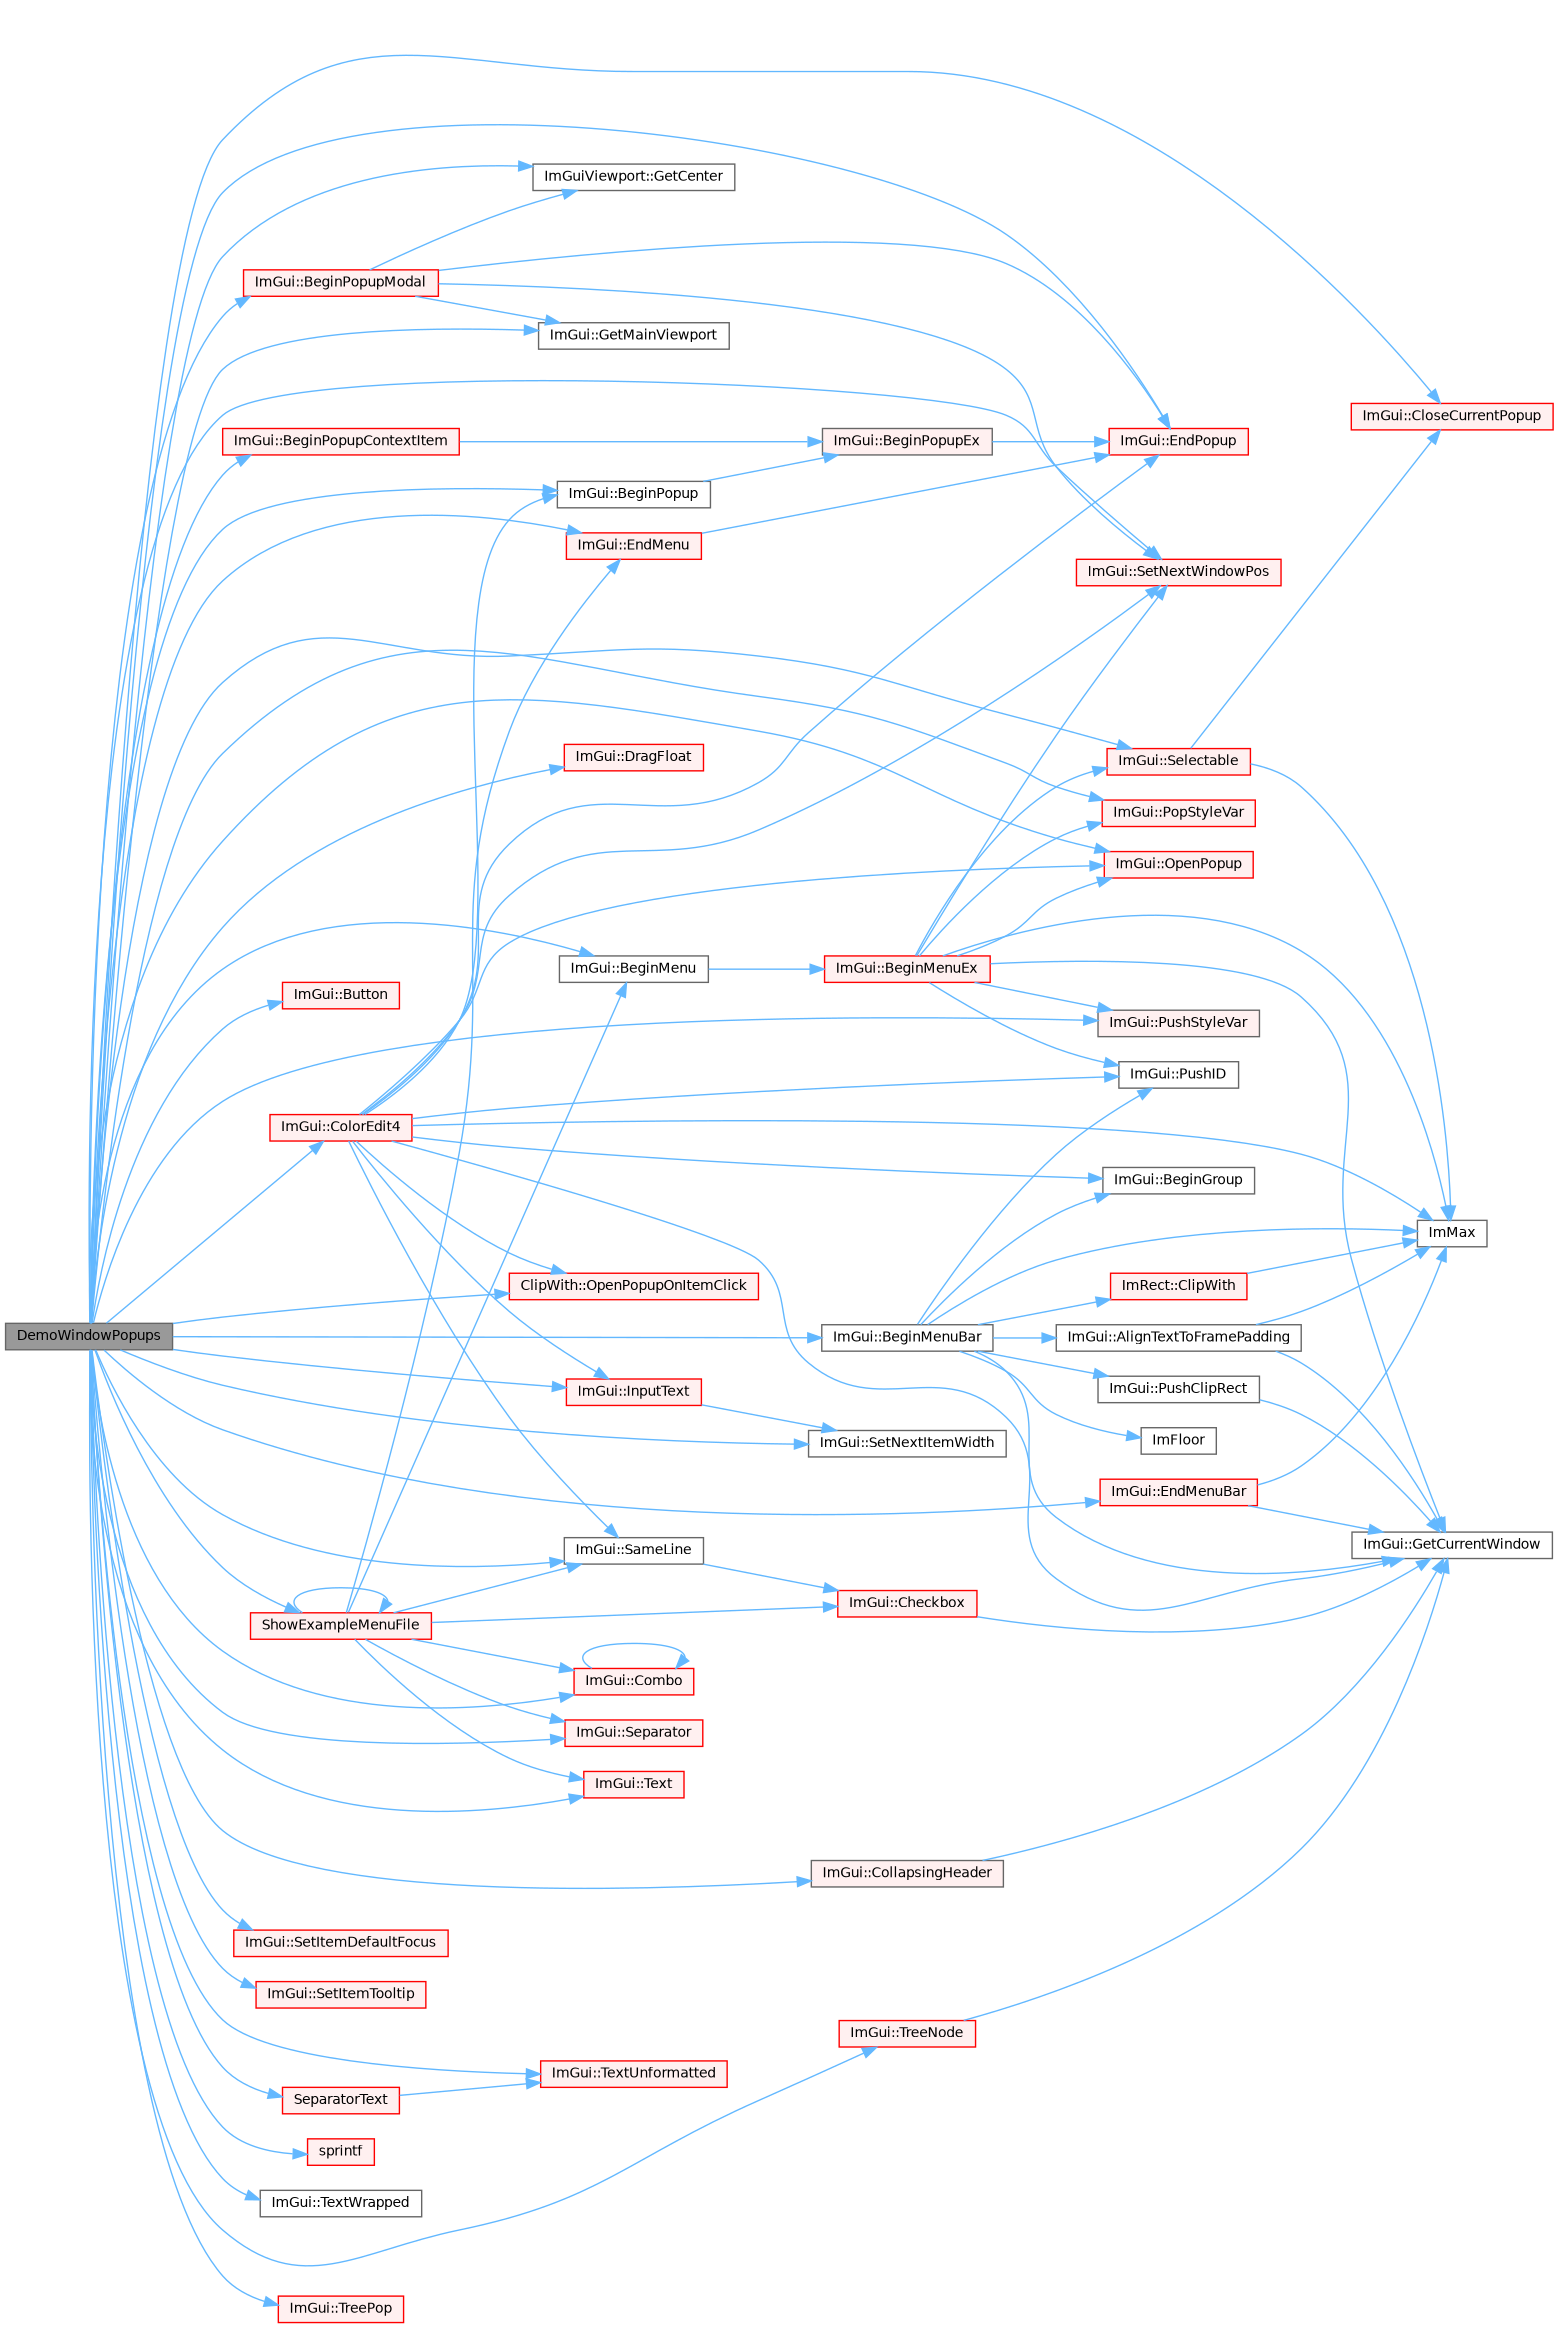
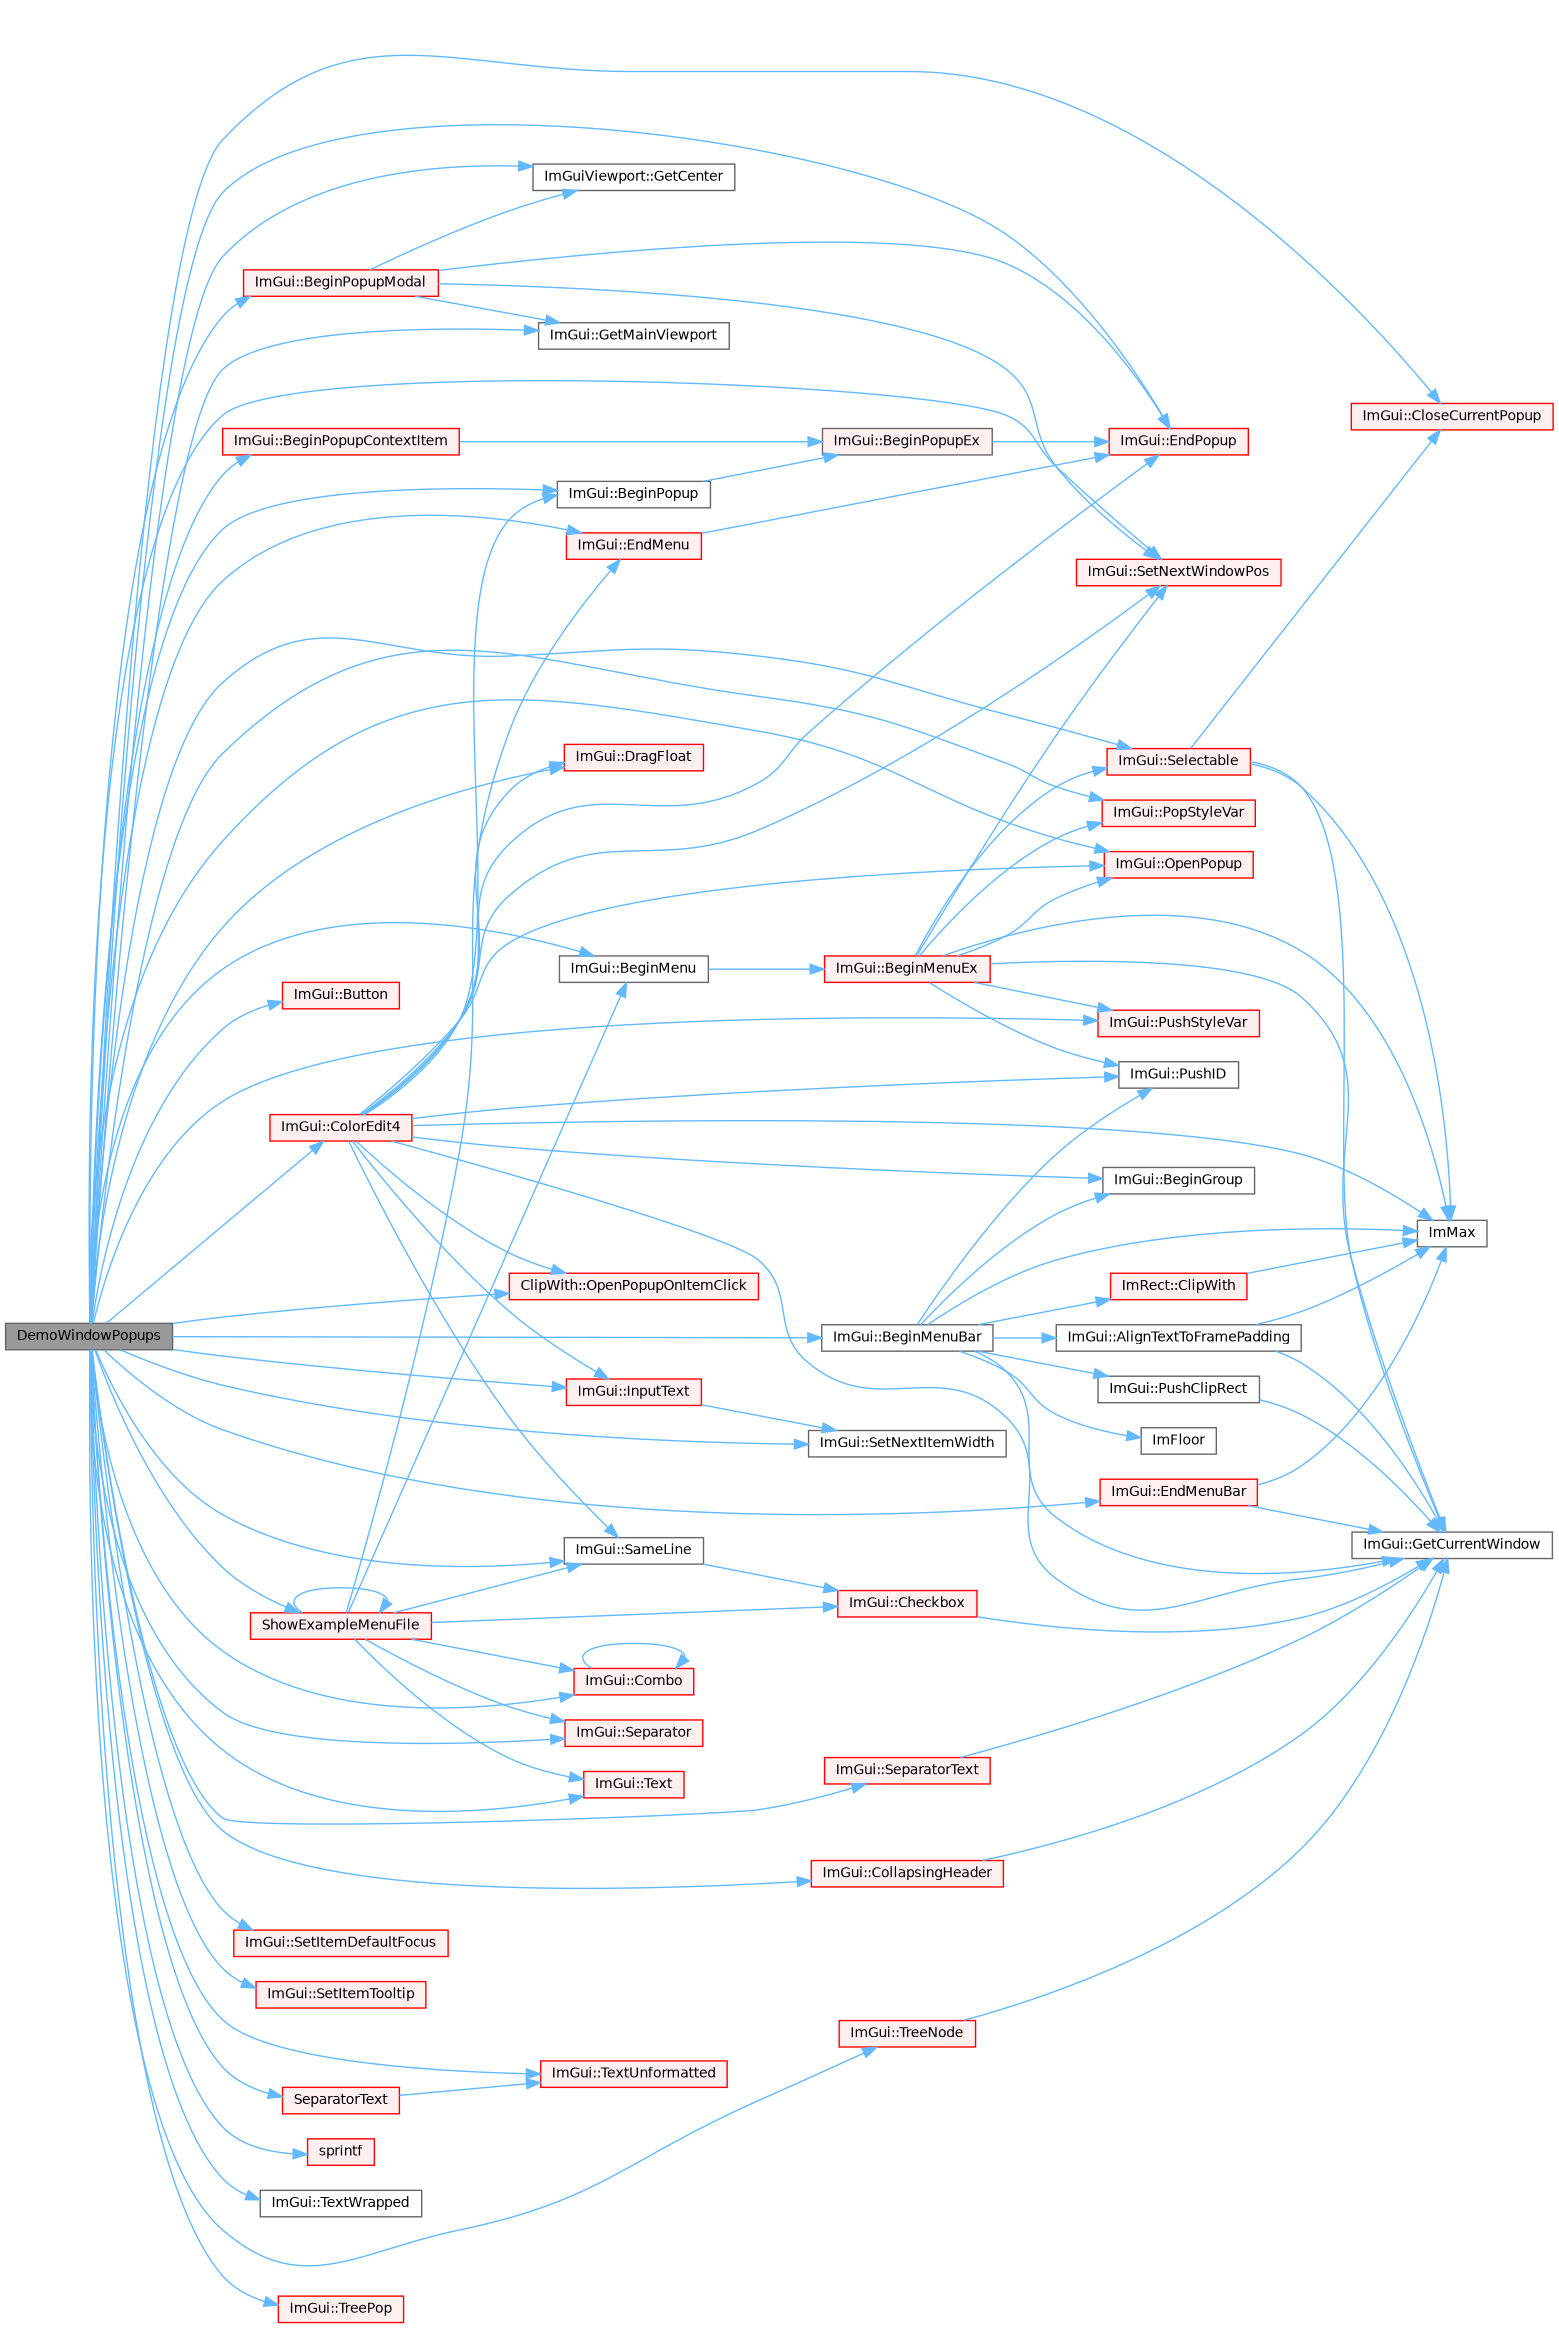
none -> (479, 946)
(1179, 1023) -> (1179, 1023)
none -> (1344, 1026)
none -> (907, 1771)
(907, 1874) -> (907, 1874)
